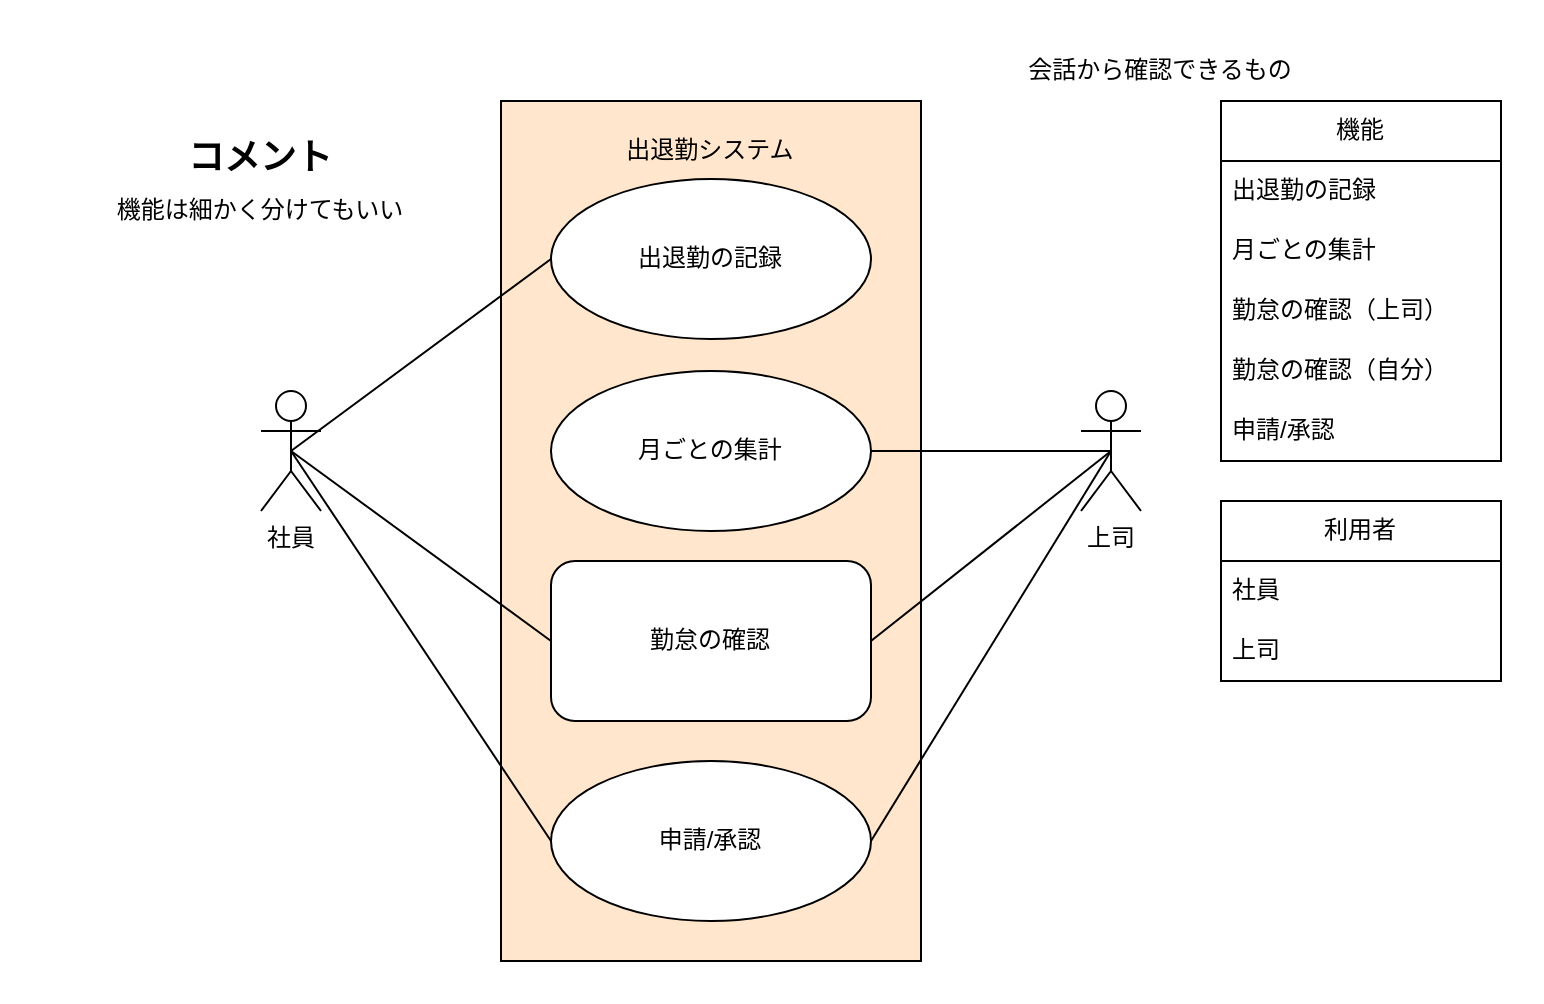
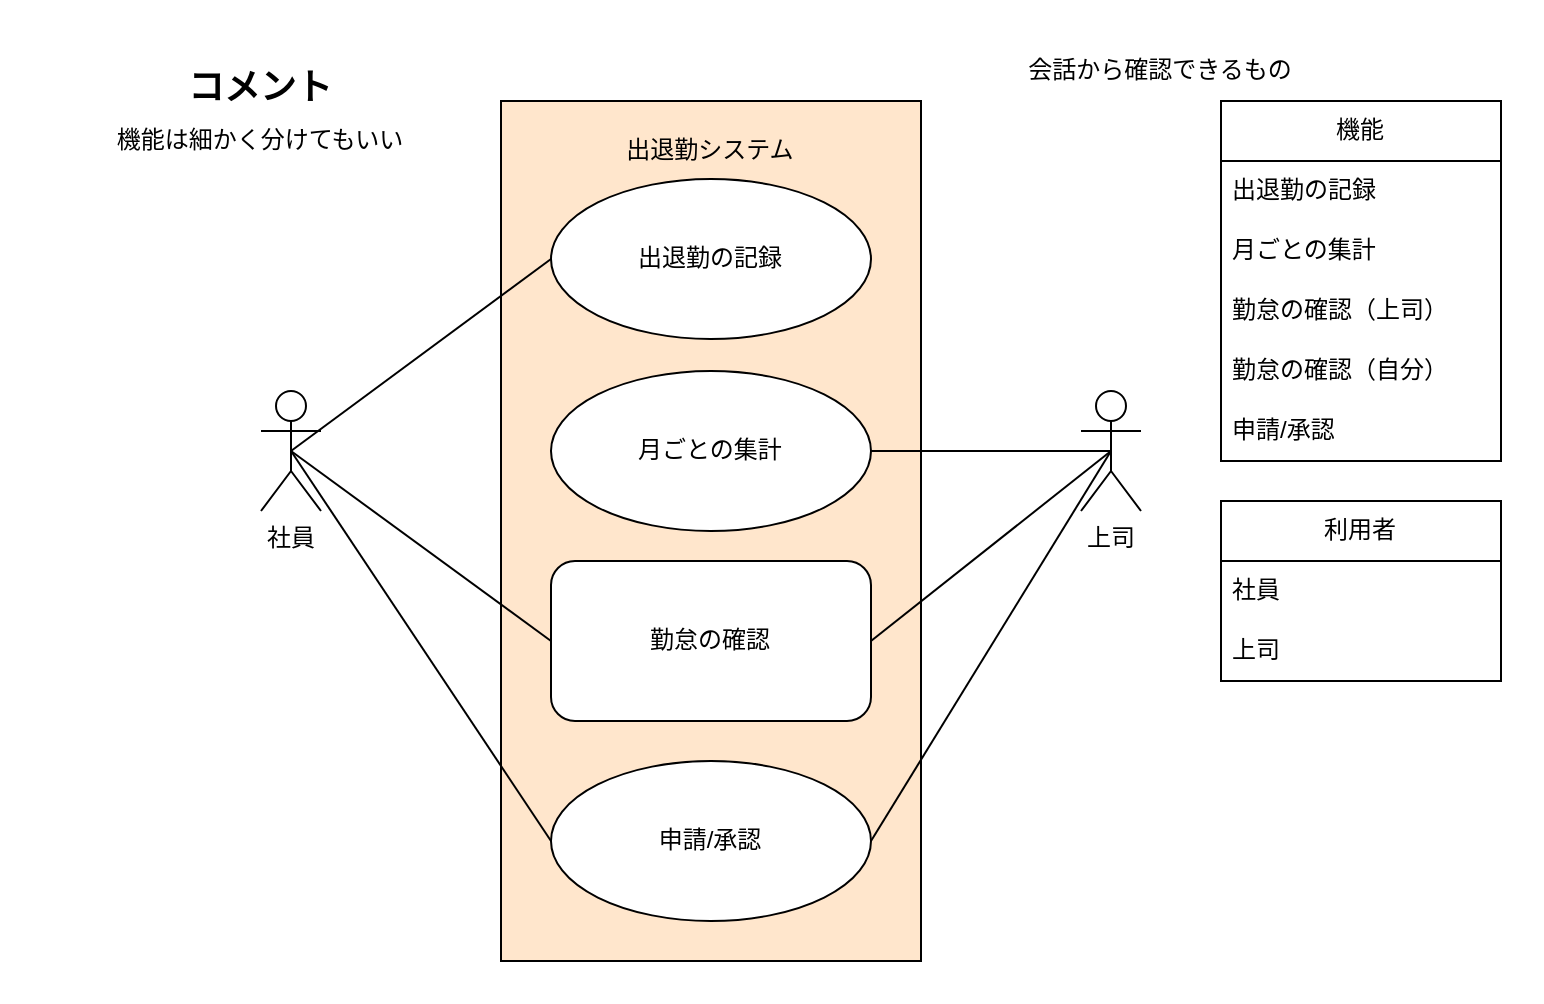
(261, 181) -> (261, 111)
